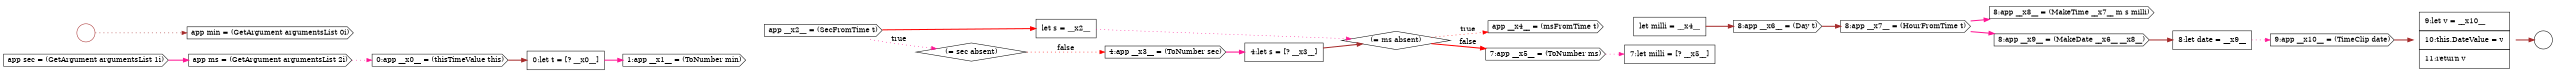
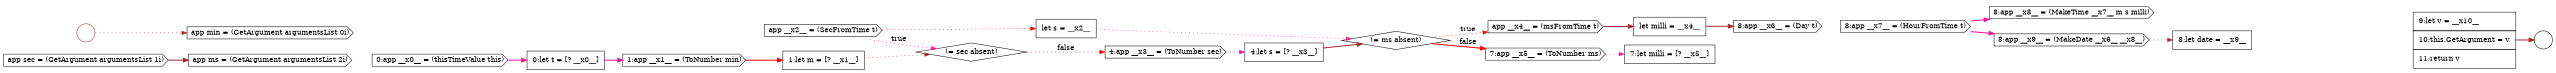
(1829, 26) -> none
none -> (1616, 27)
(956, 29) -> (956, 29)
(2158, 40) -> (2158, 40)
(2332, 40) -> none
(2464, 40) -> (2464, 40)
(1233, 52) -> (1233, 52)
(176, 60) -> (176, 60)
(359, 60) -> none
(515, 60) -> (515, 60)
none -> (823, 60)
